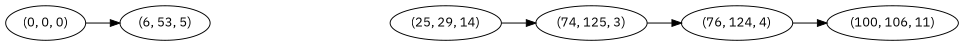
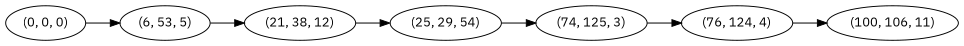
none -> (300, 23)
(446, 23) -> (446, 23)
